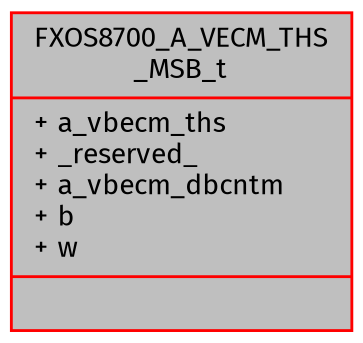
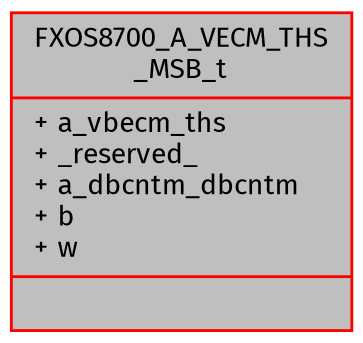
(159, 186) -> (167, 186)
